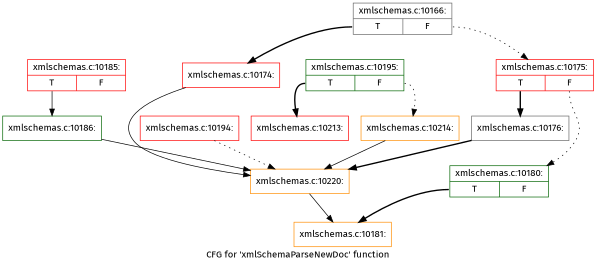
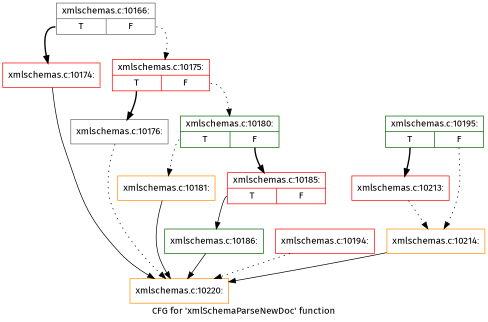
(414, 154) -> (116, 216)
none -> (256, 157)
(405, 199) -> (173, 154)
(319, 205) -> (156, 237)
none -> (416, 212)
